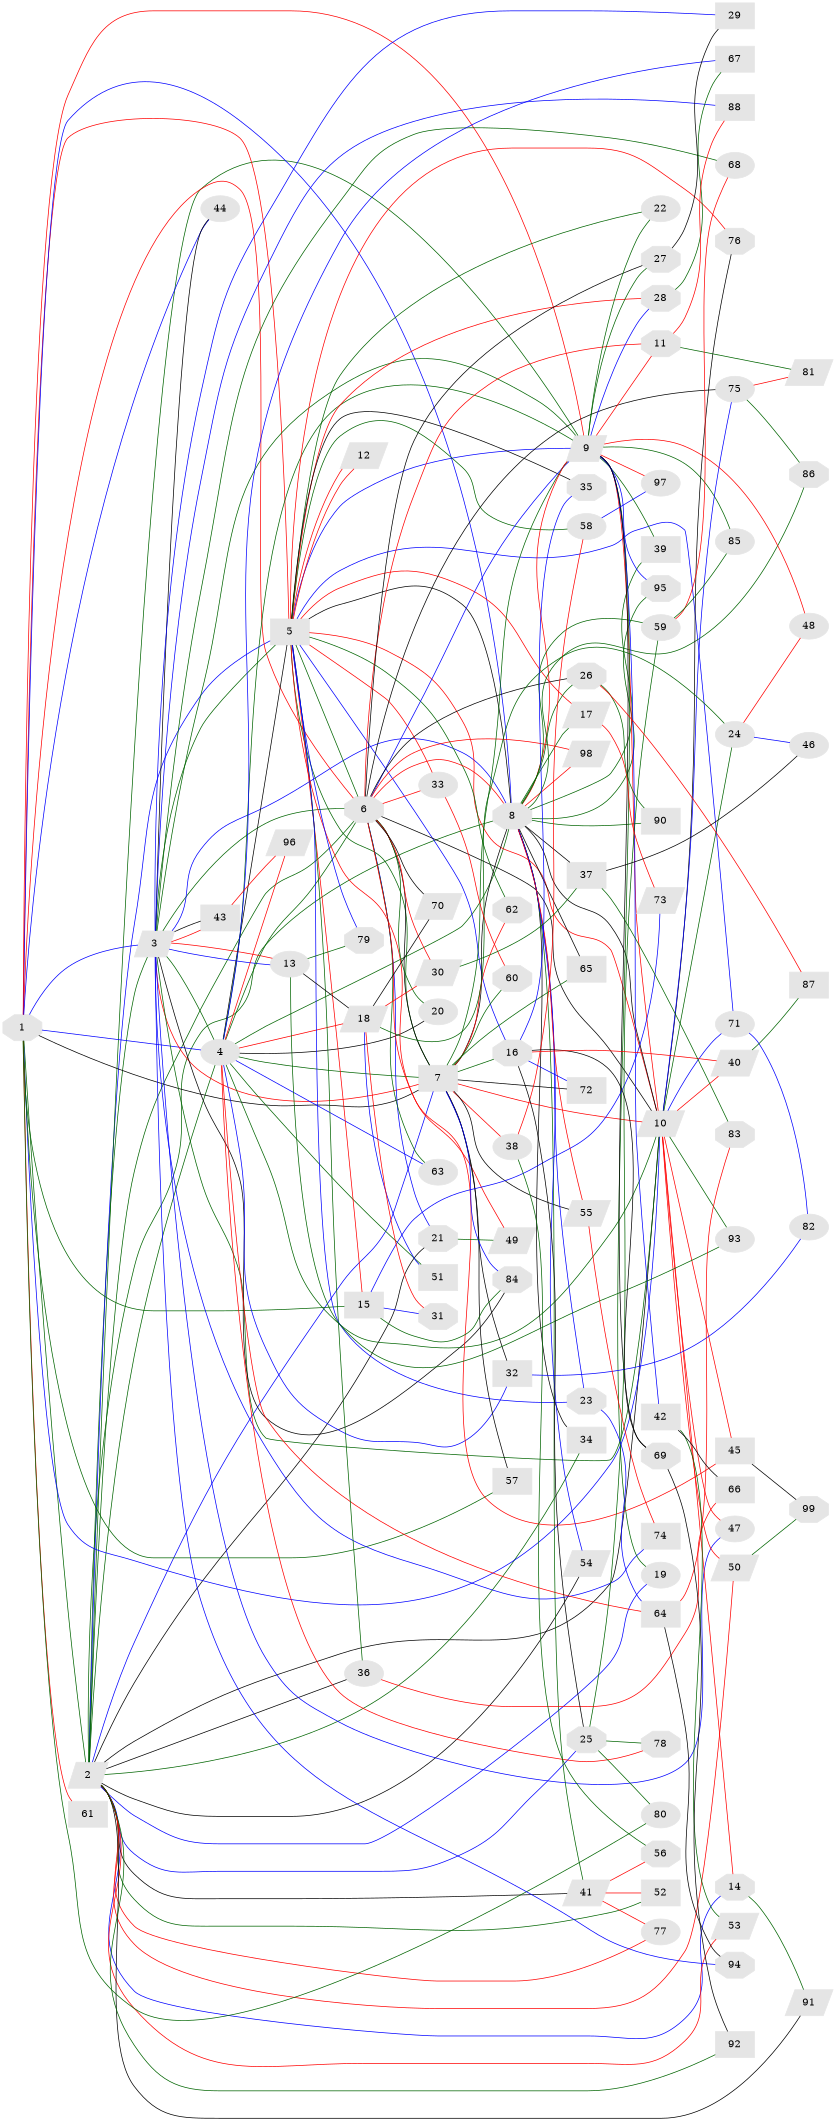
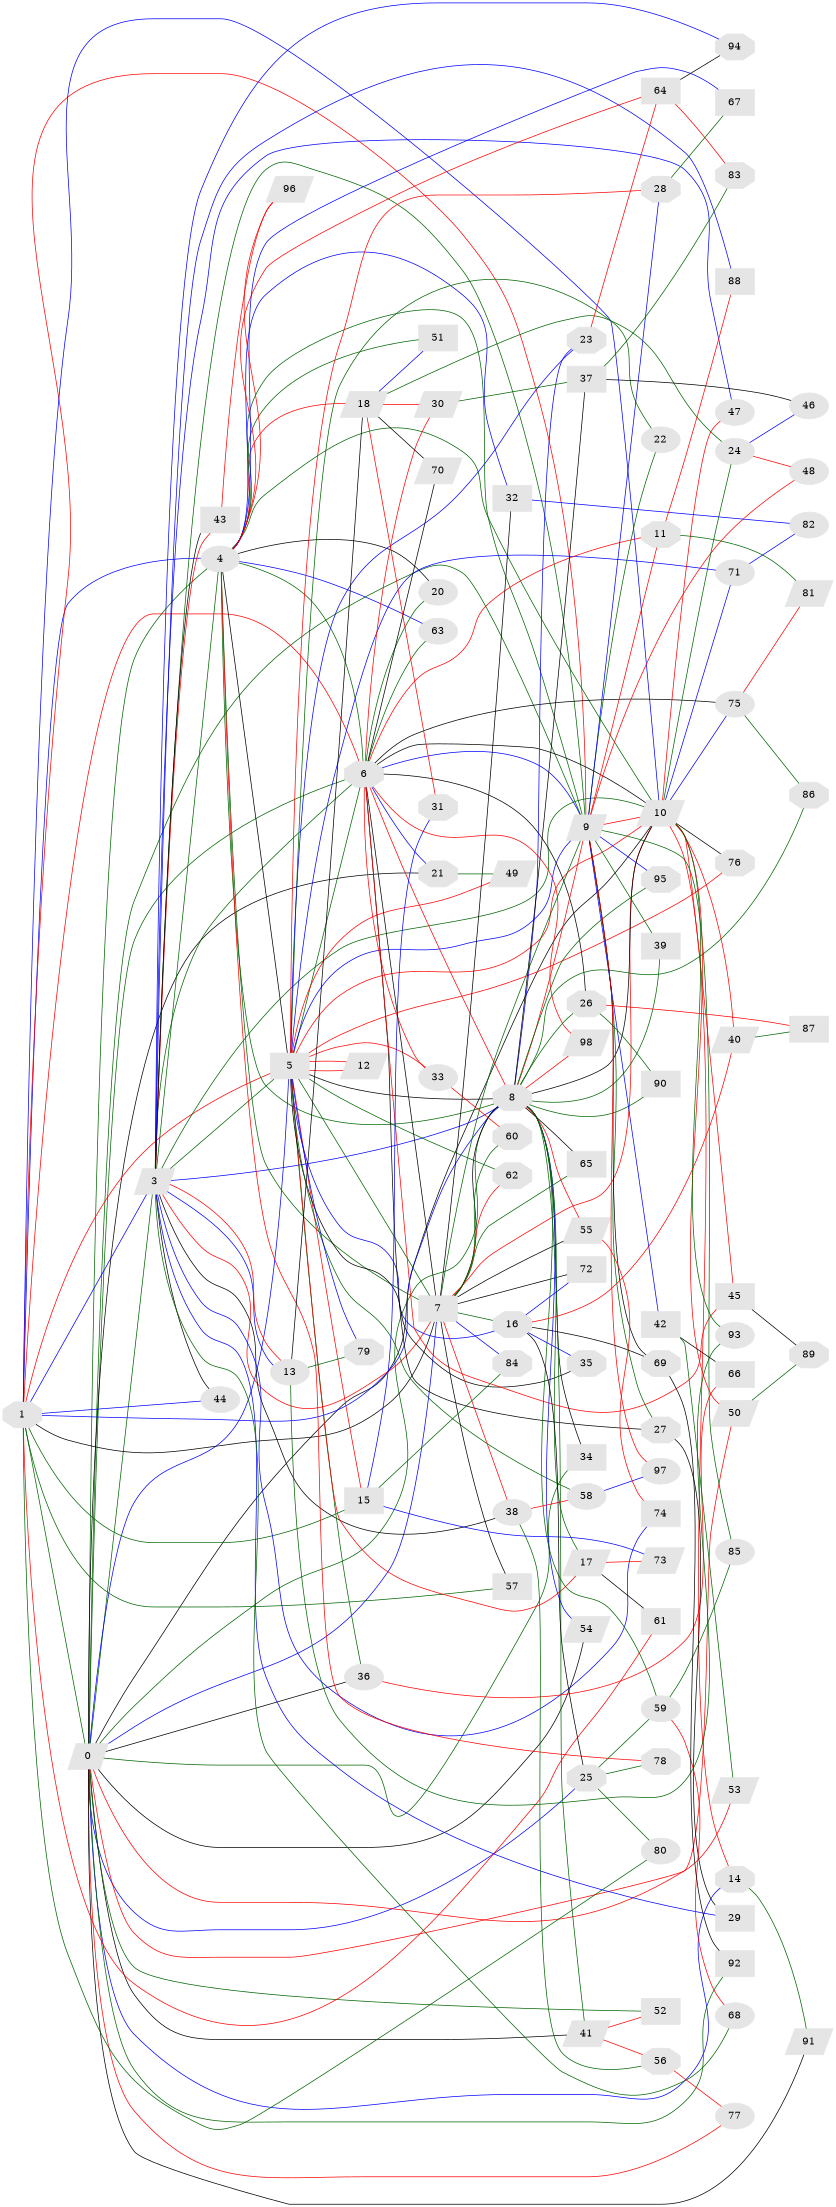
(286, 1430) -> (274, 1431)
(809, 1509) -> (809, 1355)
(623, 1555) -> (623, 216)
(661, 1575) -> none
none -> (623, 1591)
(88, 1775) -> (88, 1756)
(625, 1913) -> (700, 2090)
